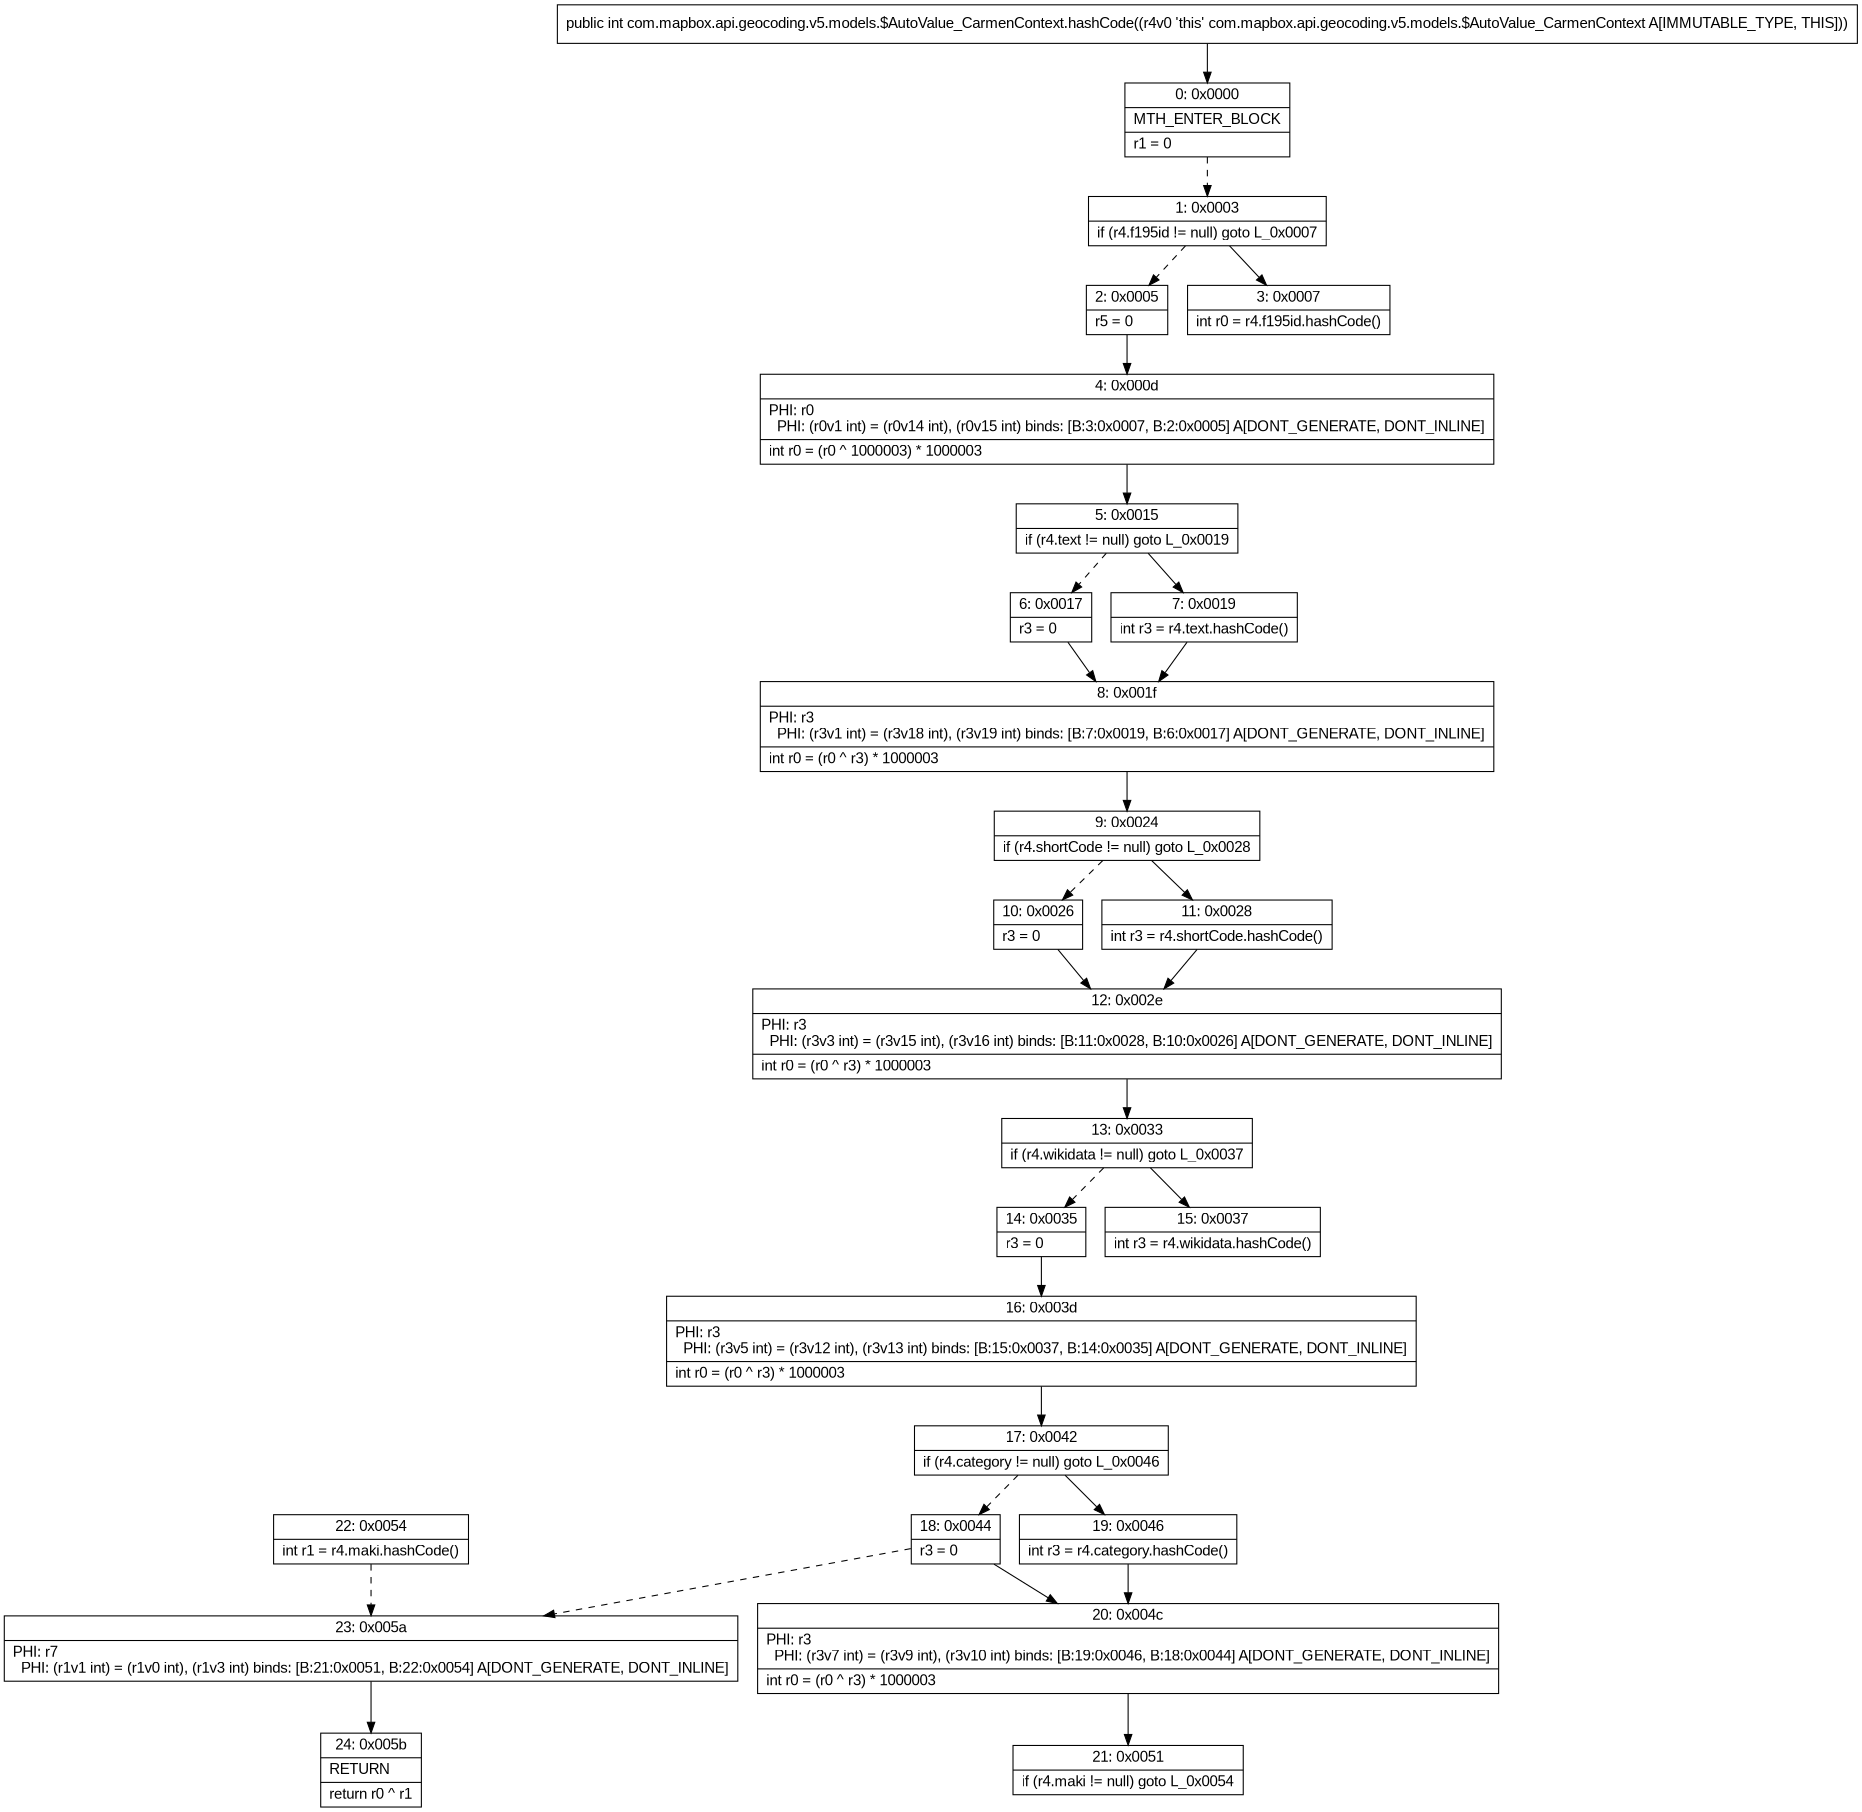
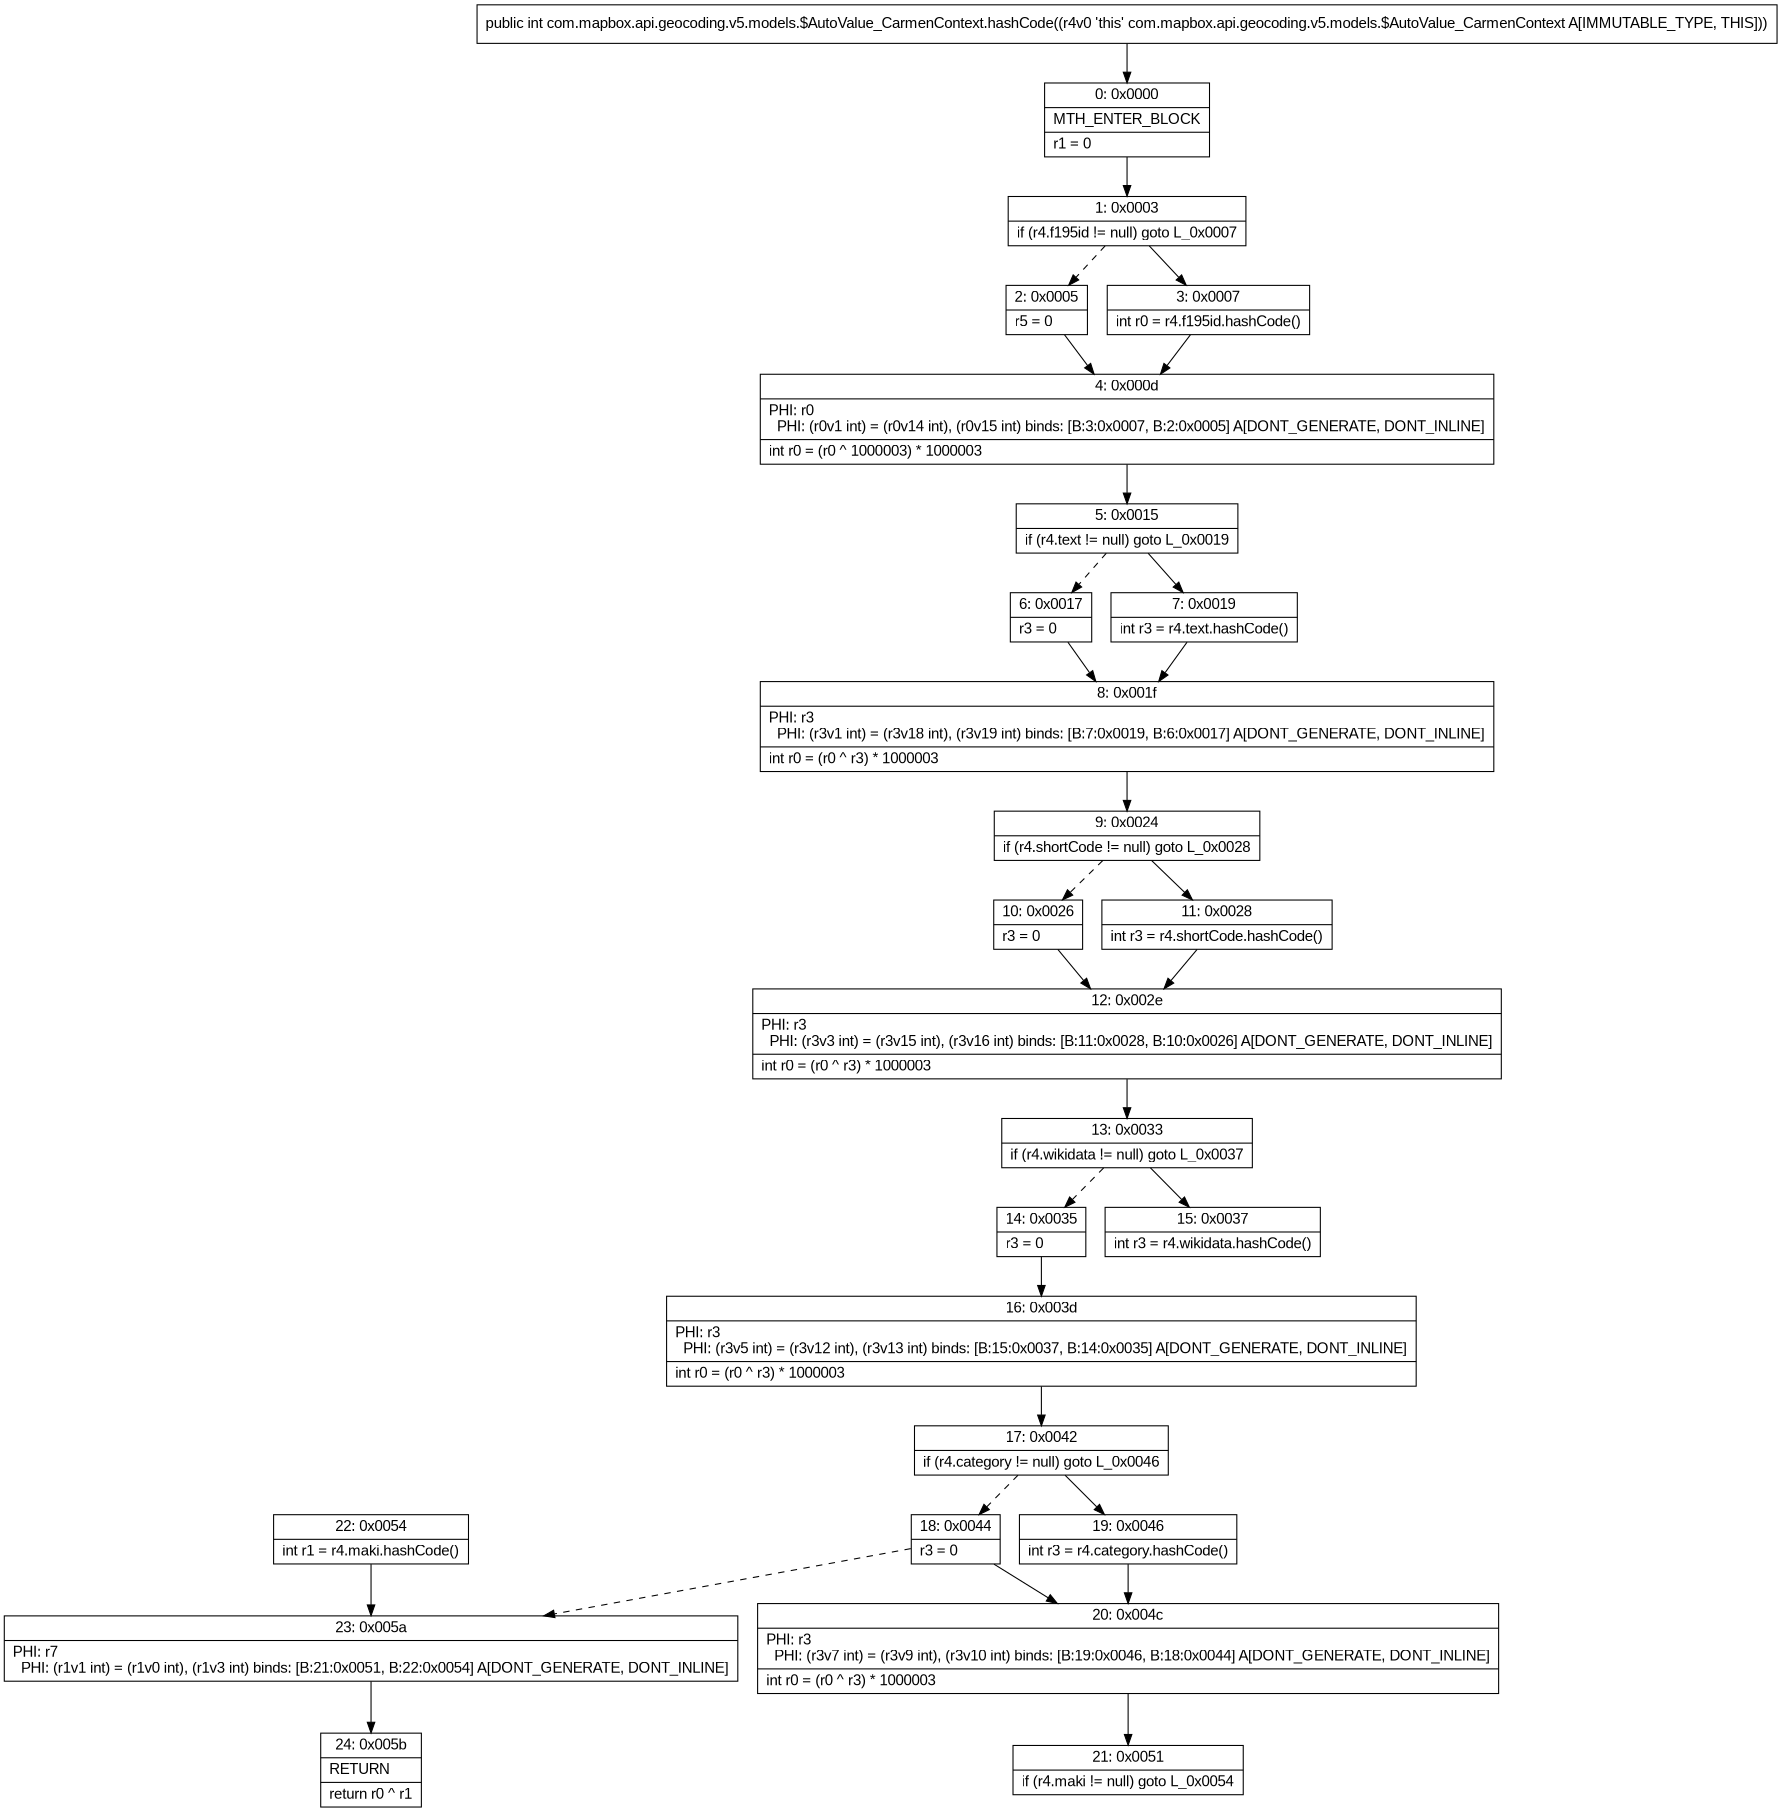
(1207, 171) -> (1127, 171)
none -> (1179, 350)
(371, 1584) -> (371, 1584)
